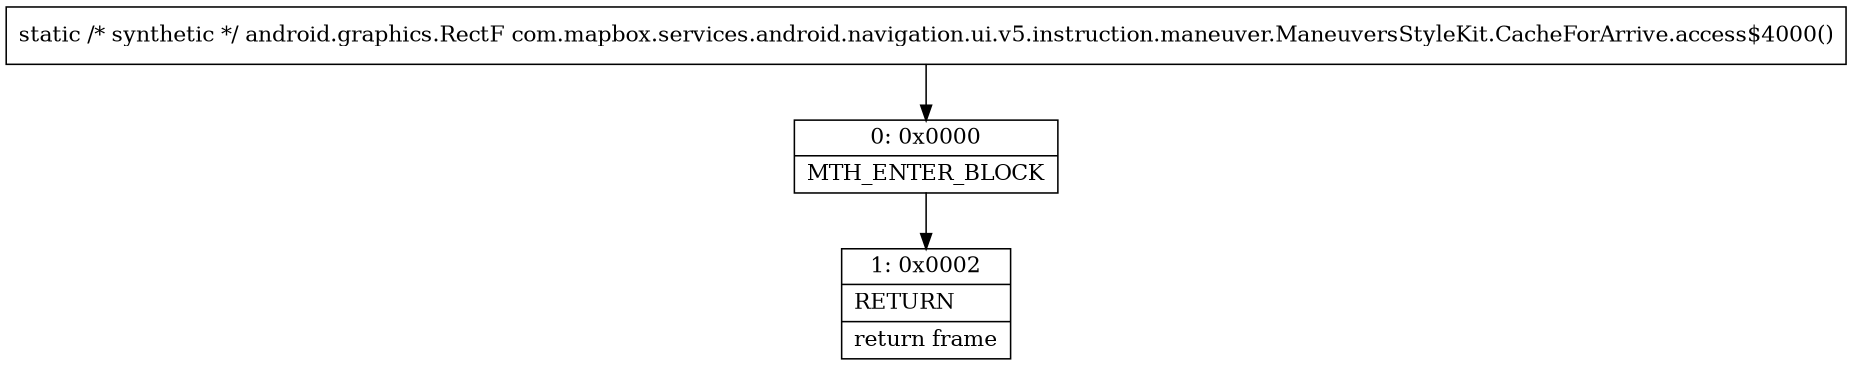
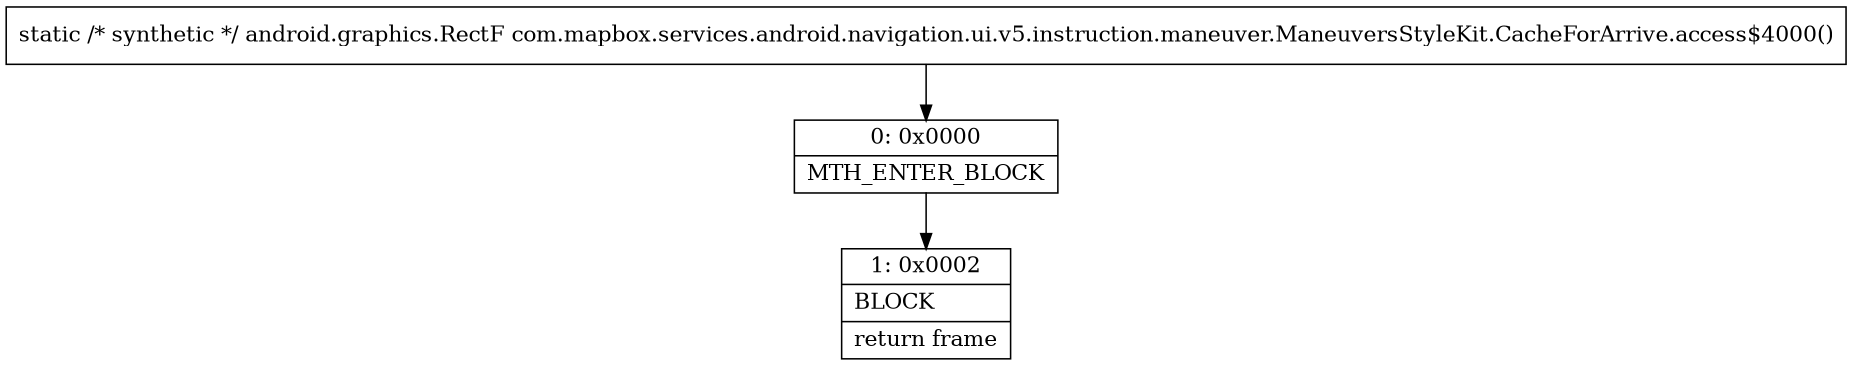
(904, 302) -> (894, 302)
